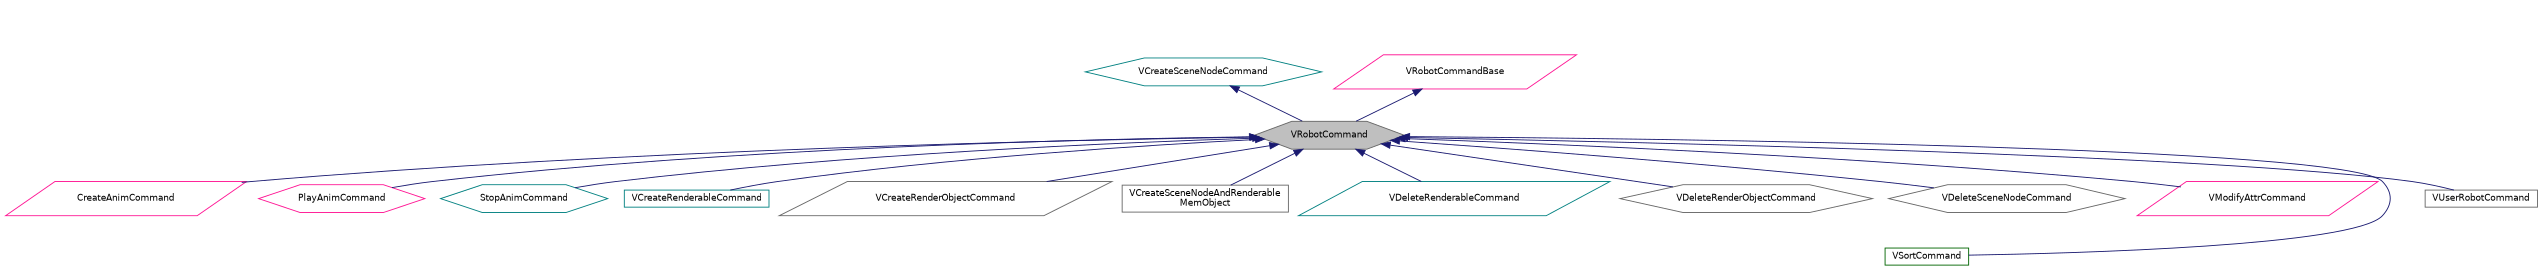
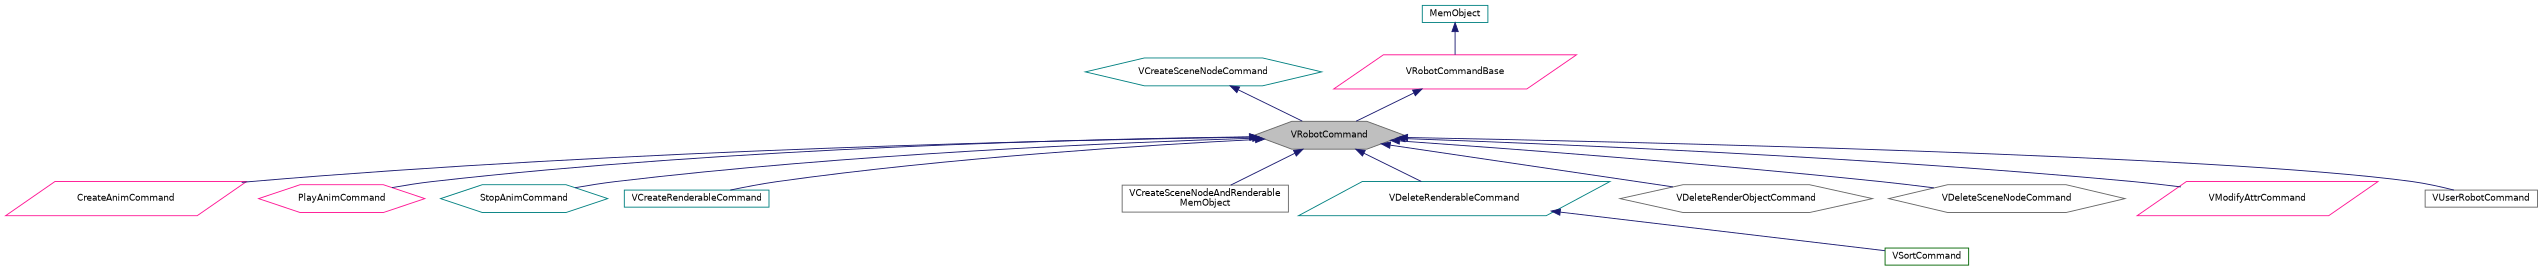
none -> (1455, 14)
(2125, 153) -> (1723, 231)
(946, 199) -> none
